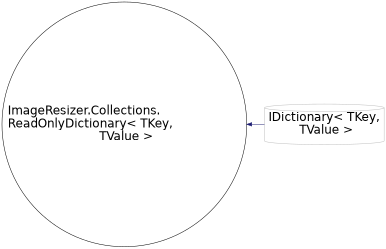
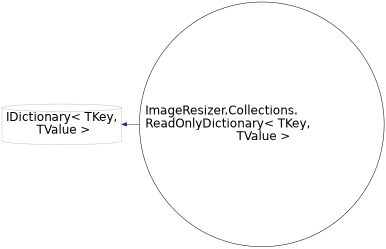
(258, 124) -> (133, 124)
